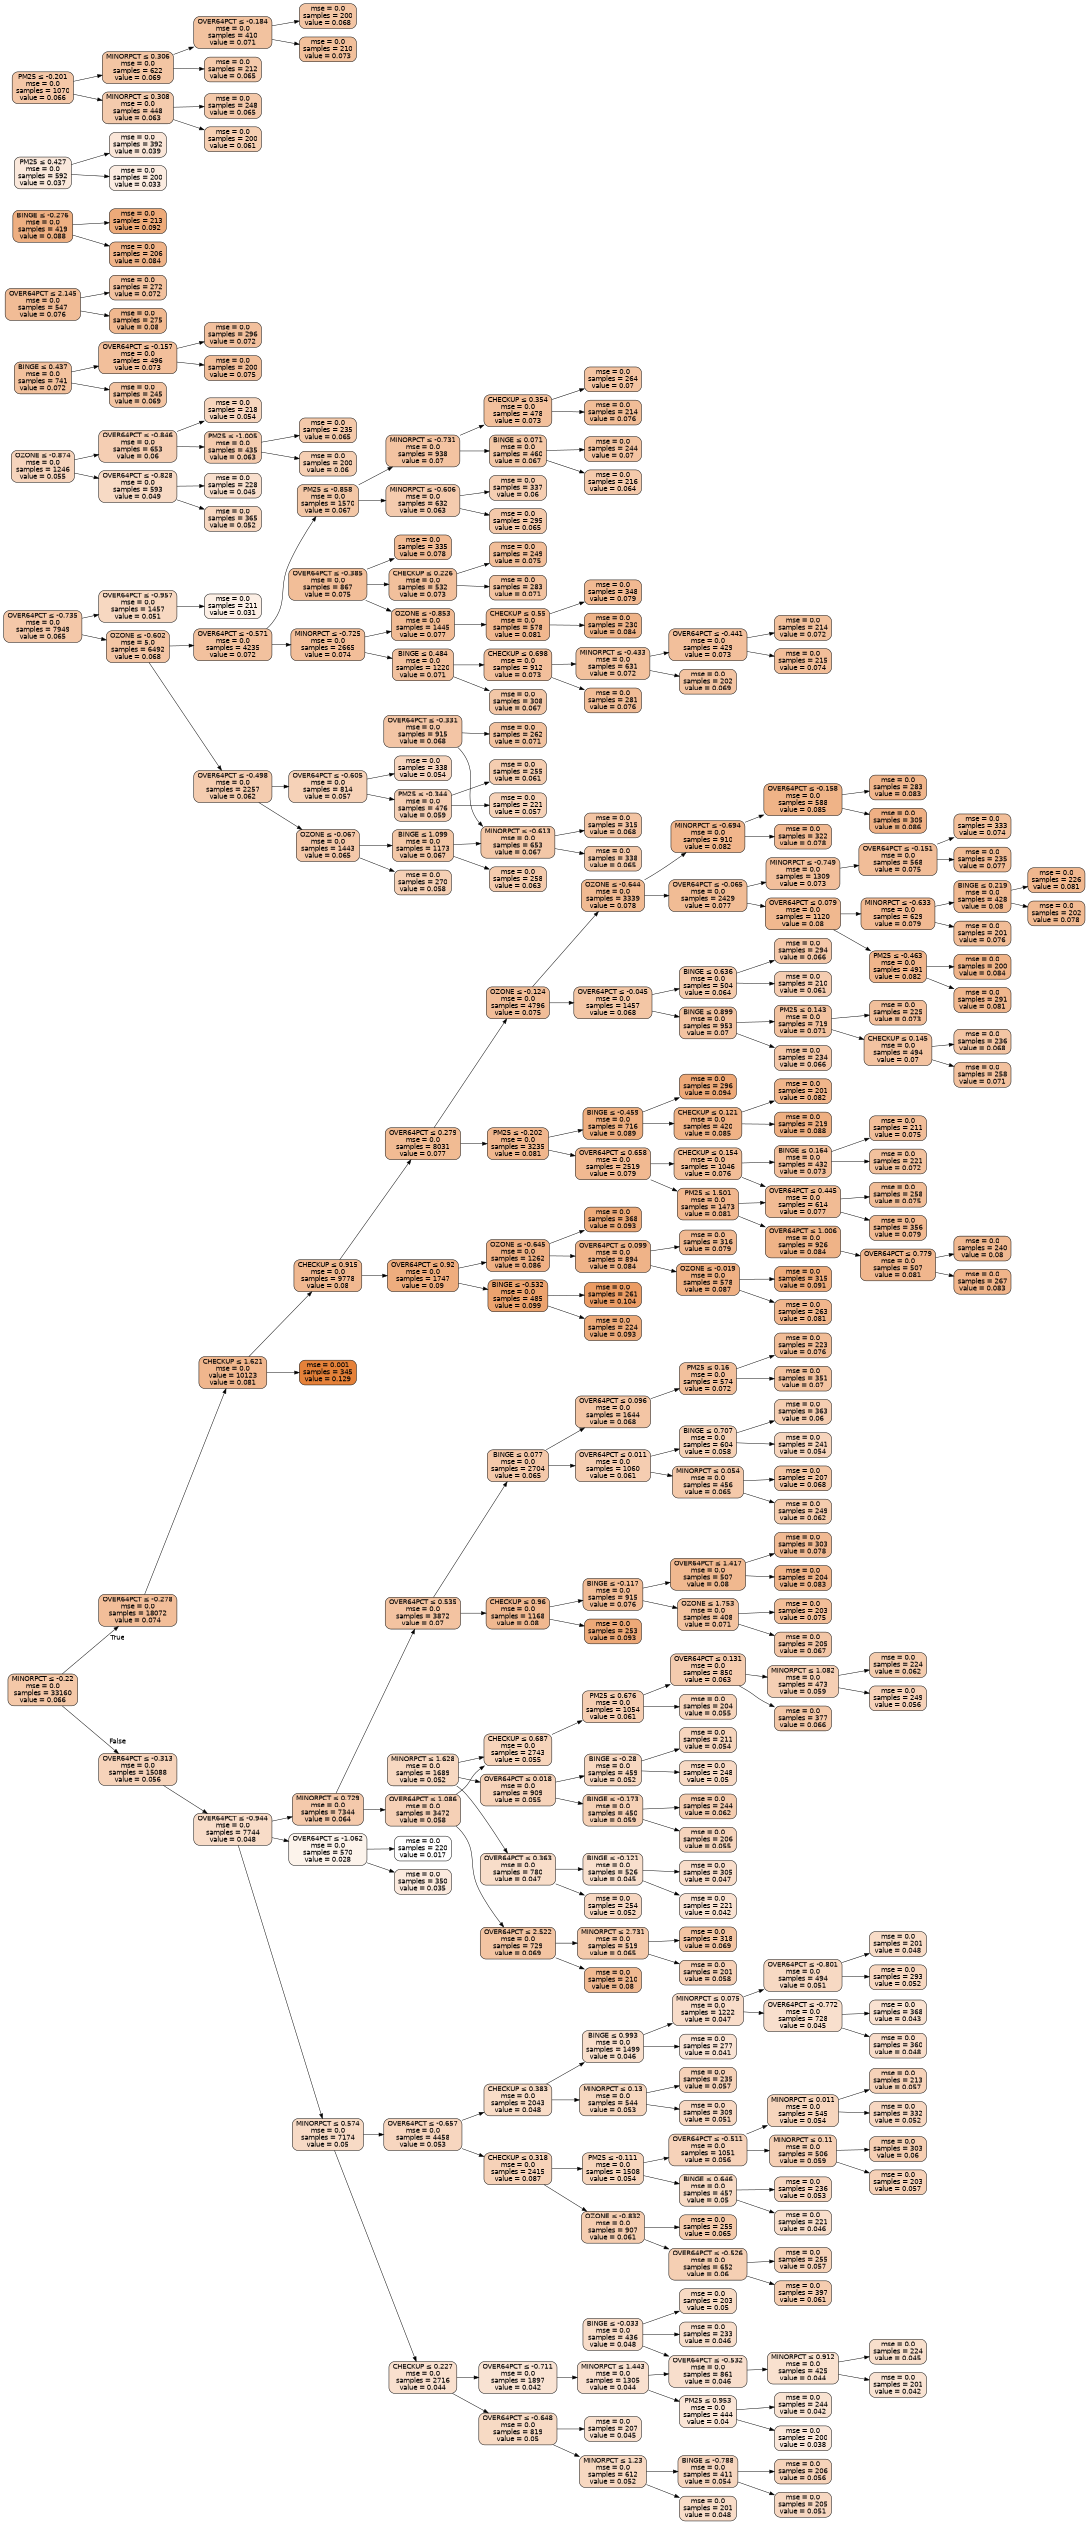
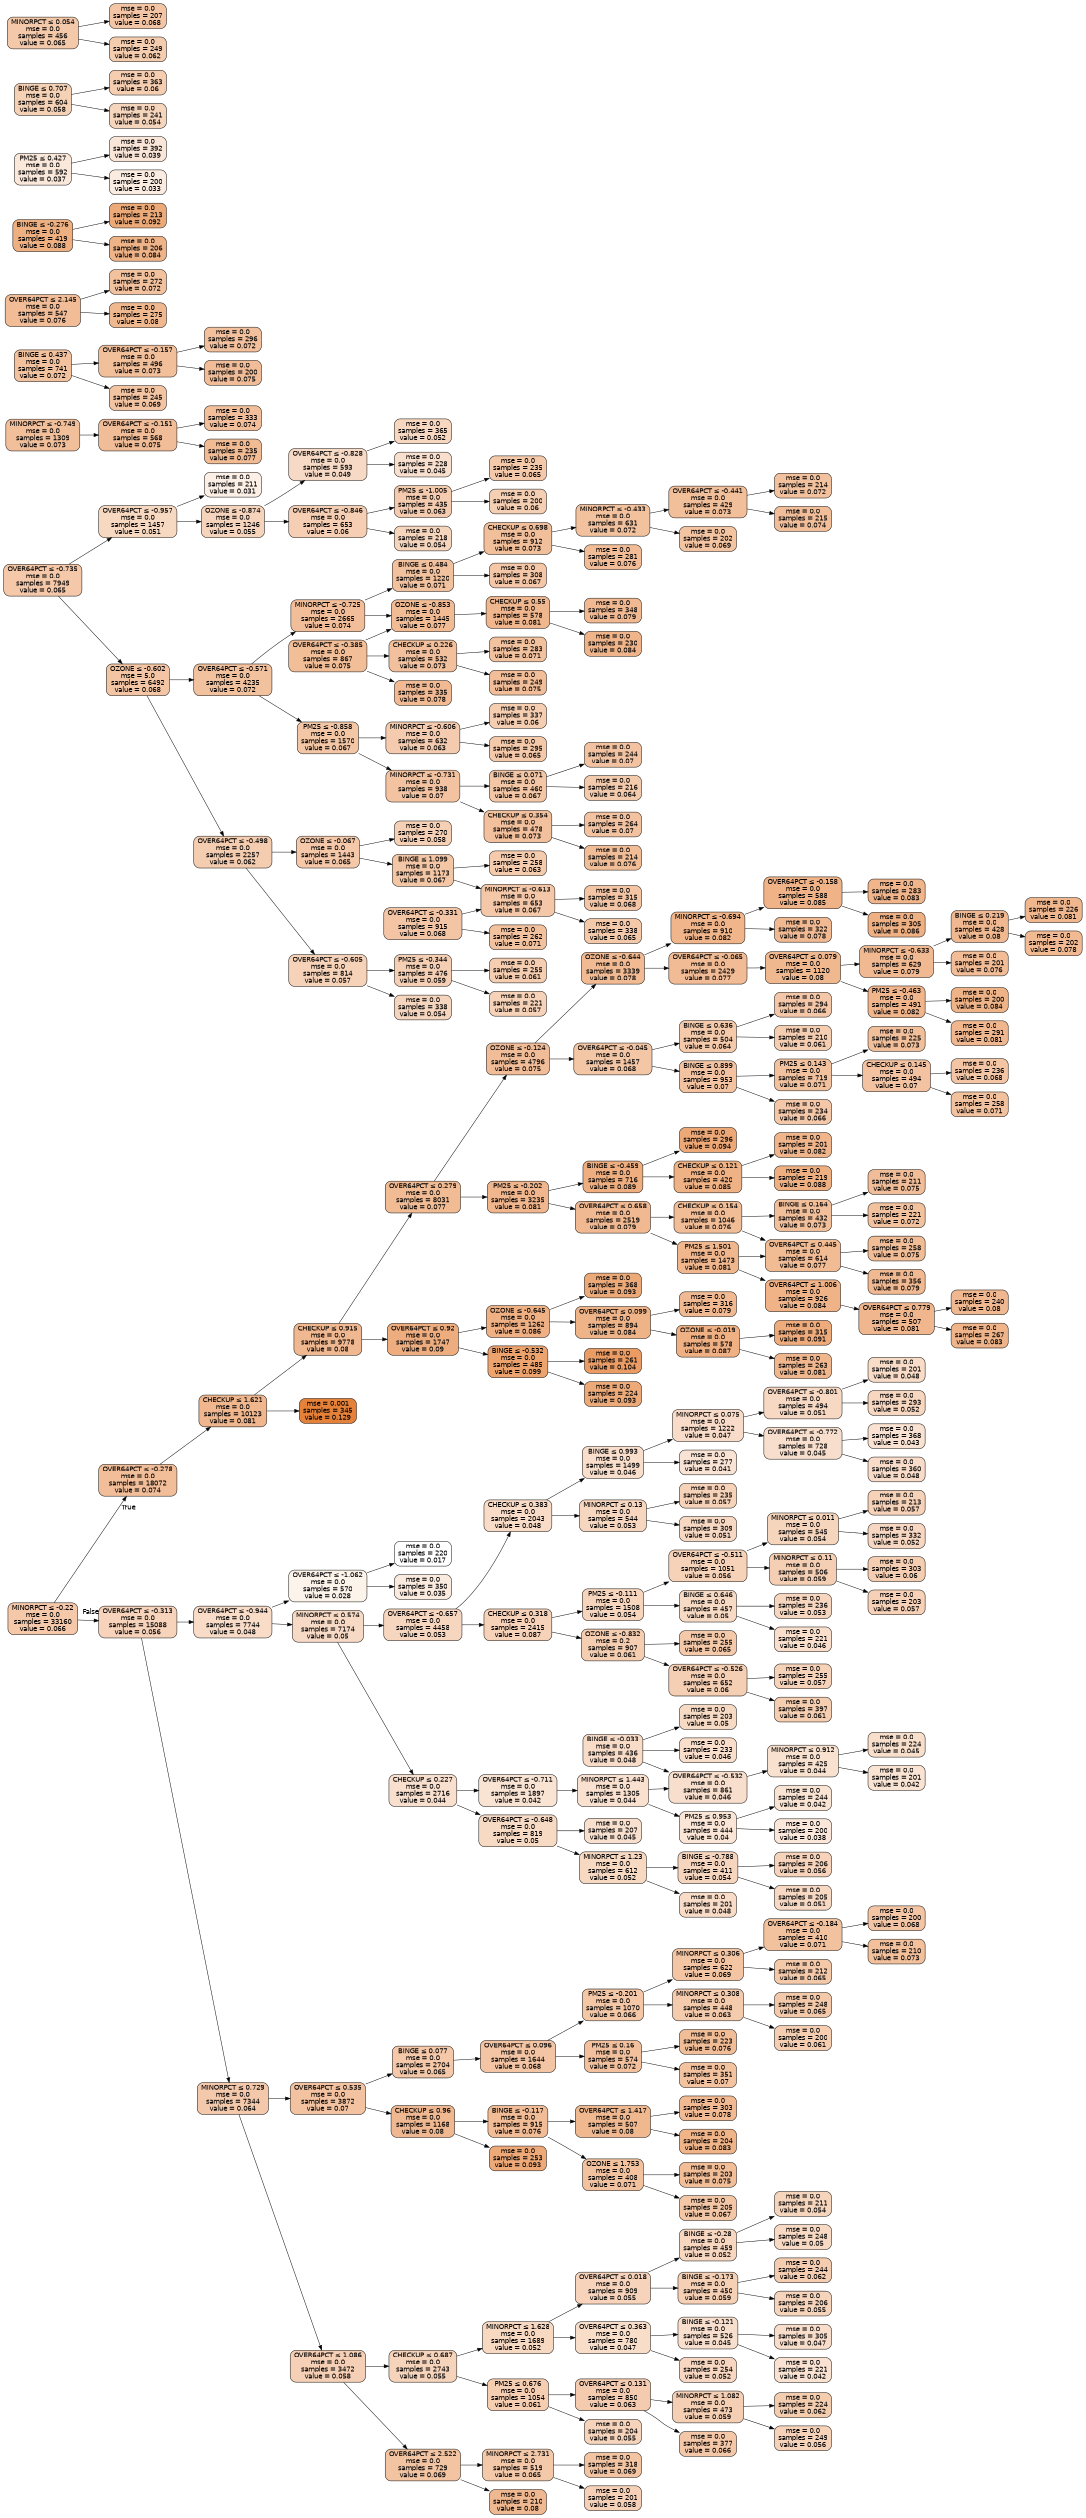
none -> (187, 522)
(754, 885) -> none
(233, 1376) -> (233, 1414)
(613, 1466) -> none
(469, 1760) -> (467, 2353)
(280, 1819) -> (185, 1858)
none -> (563, 2032)
(613, 2223) -> (613, 1641)
